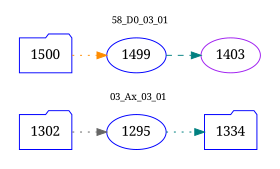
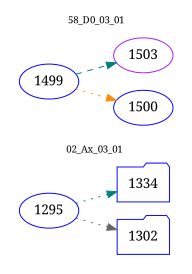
(46, 55) -> (143, 108)
(85, 55) -> (91, 93)
(231, 55) -> (143, 55)
(138, 98) -> (94, 150)
(85, 132) -> (92, 222)
